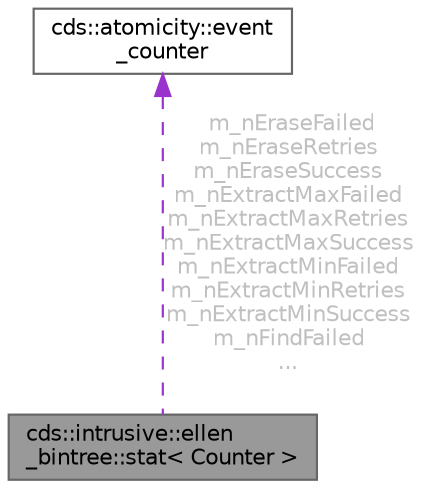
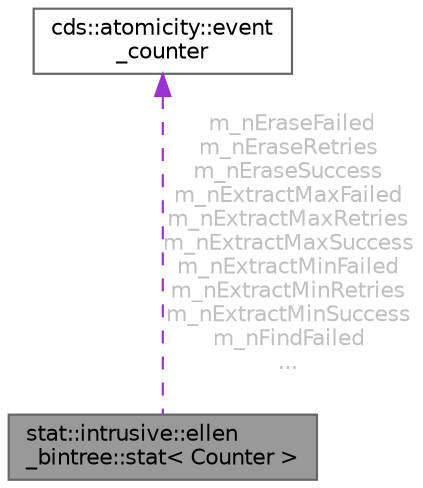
(163, 447) -> (163, 447)
